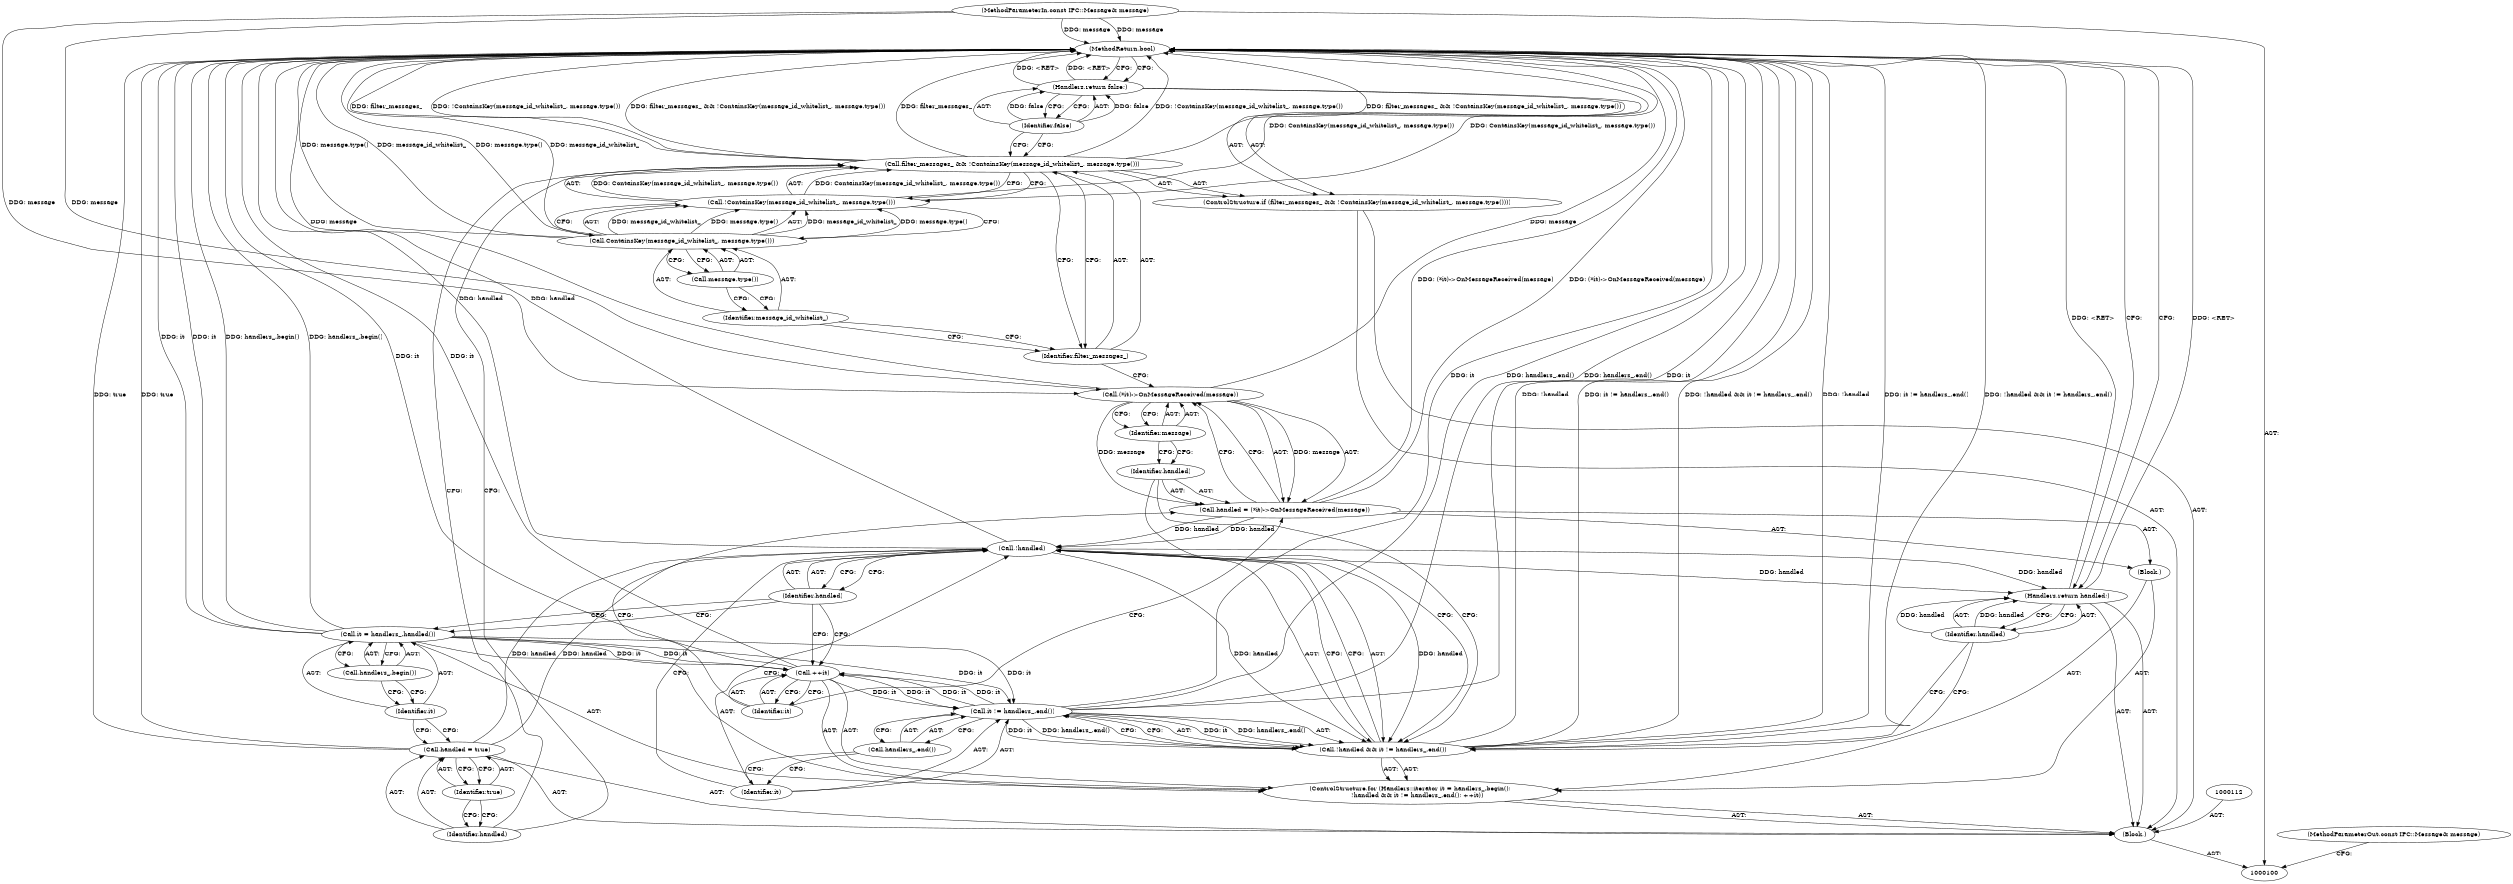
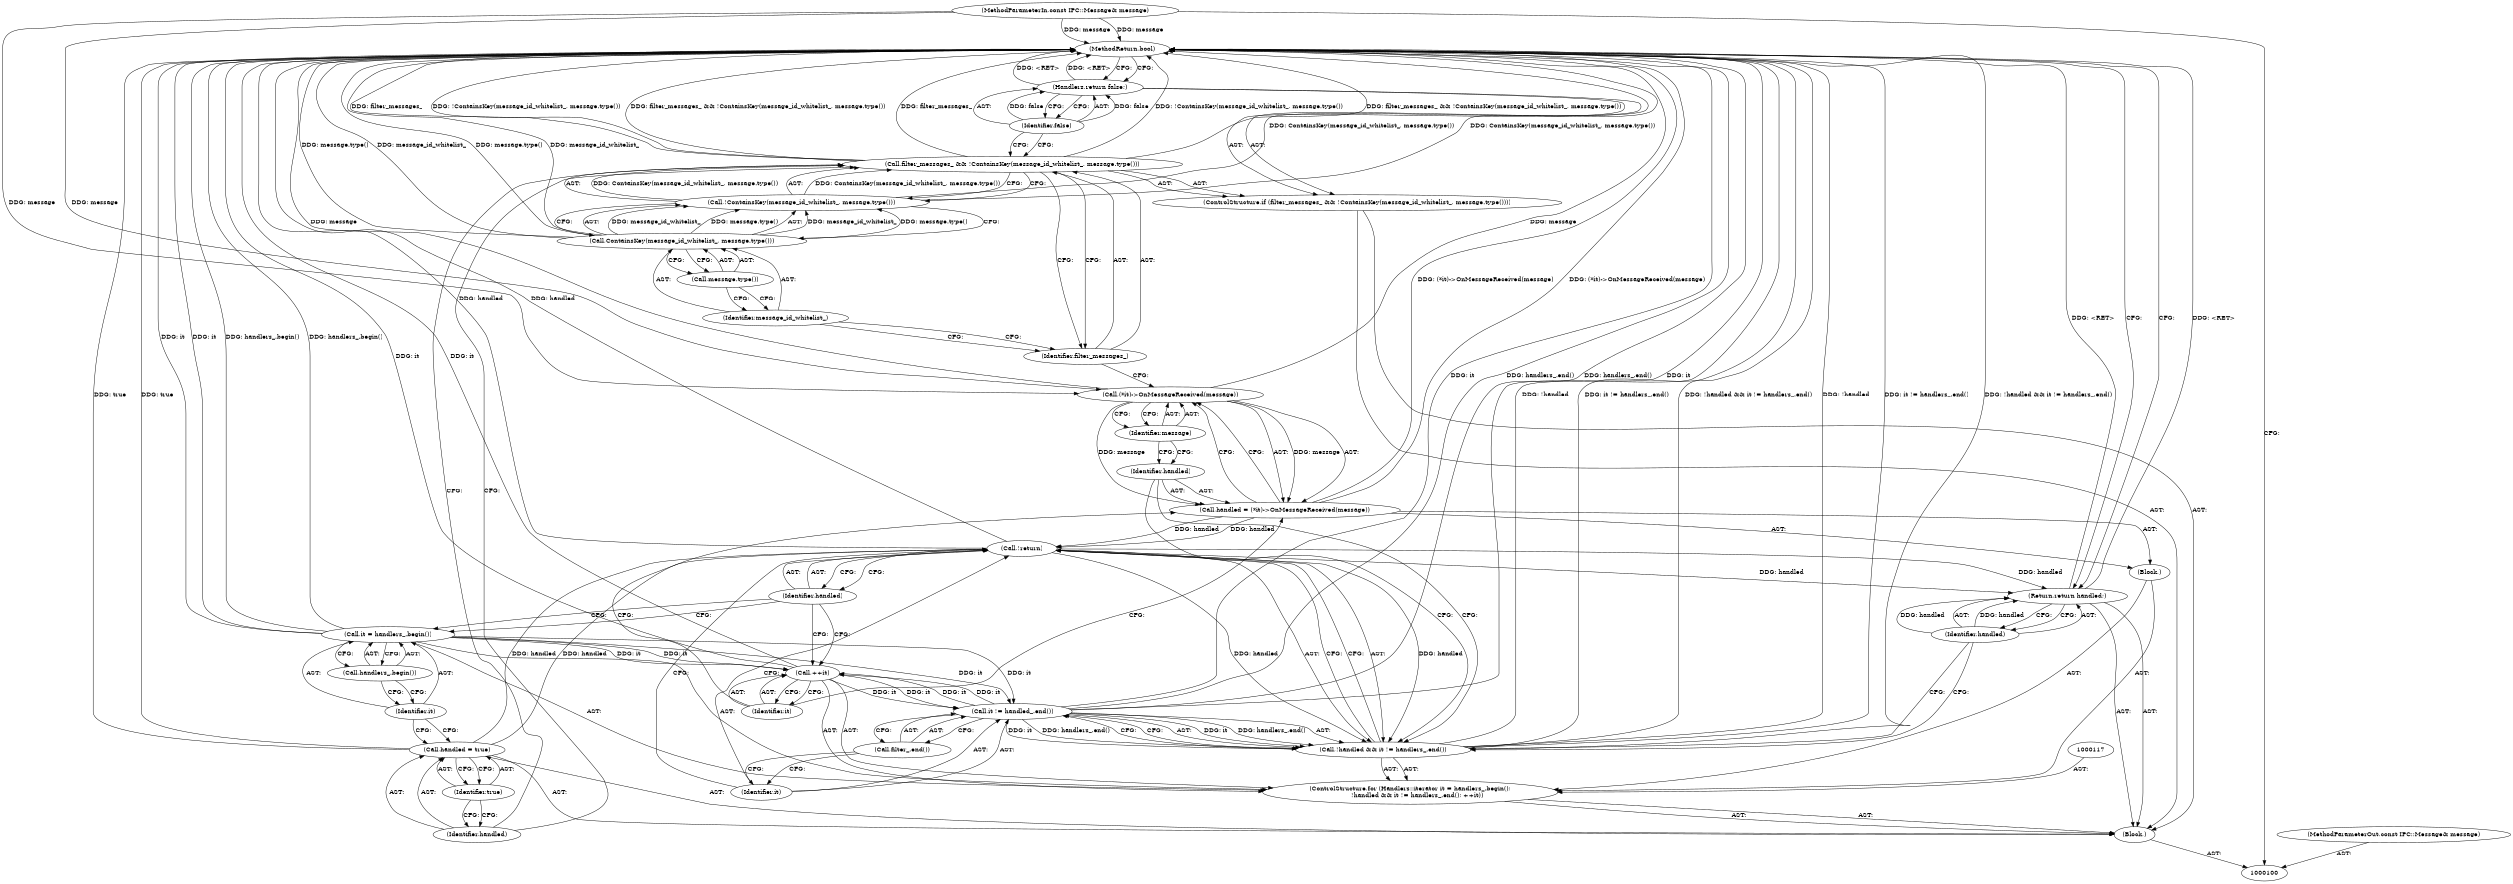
(2273, 433) -> (2273, 433)
(1022, 549) -> (1022, 549)
(2067, 596) -> (2067, 596)
(388, 635) -> (388, 635)
(1013, 712) -> (1013, 712)
(902, 750) -> (902, 750)
none -> (2091, 750)
(2229, 792) -> none
(2345, 854) -> (2345, 854)
